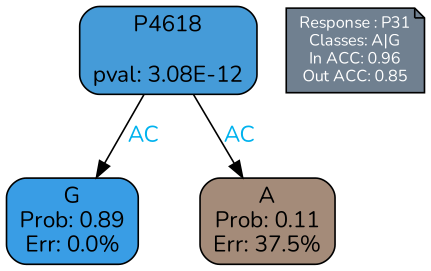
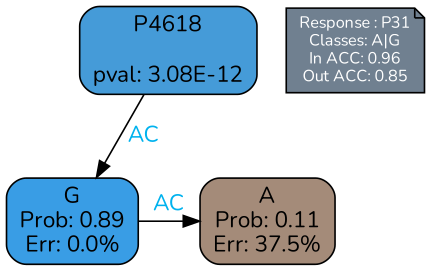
(214, 129) -> (161, 221)
